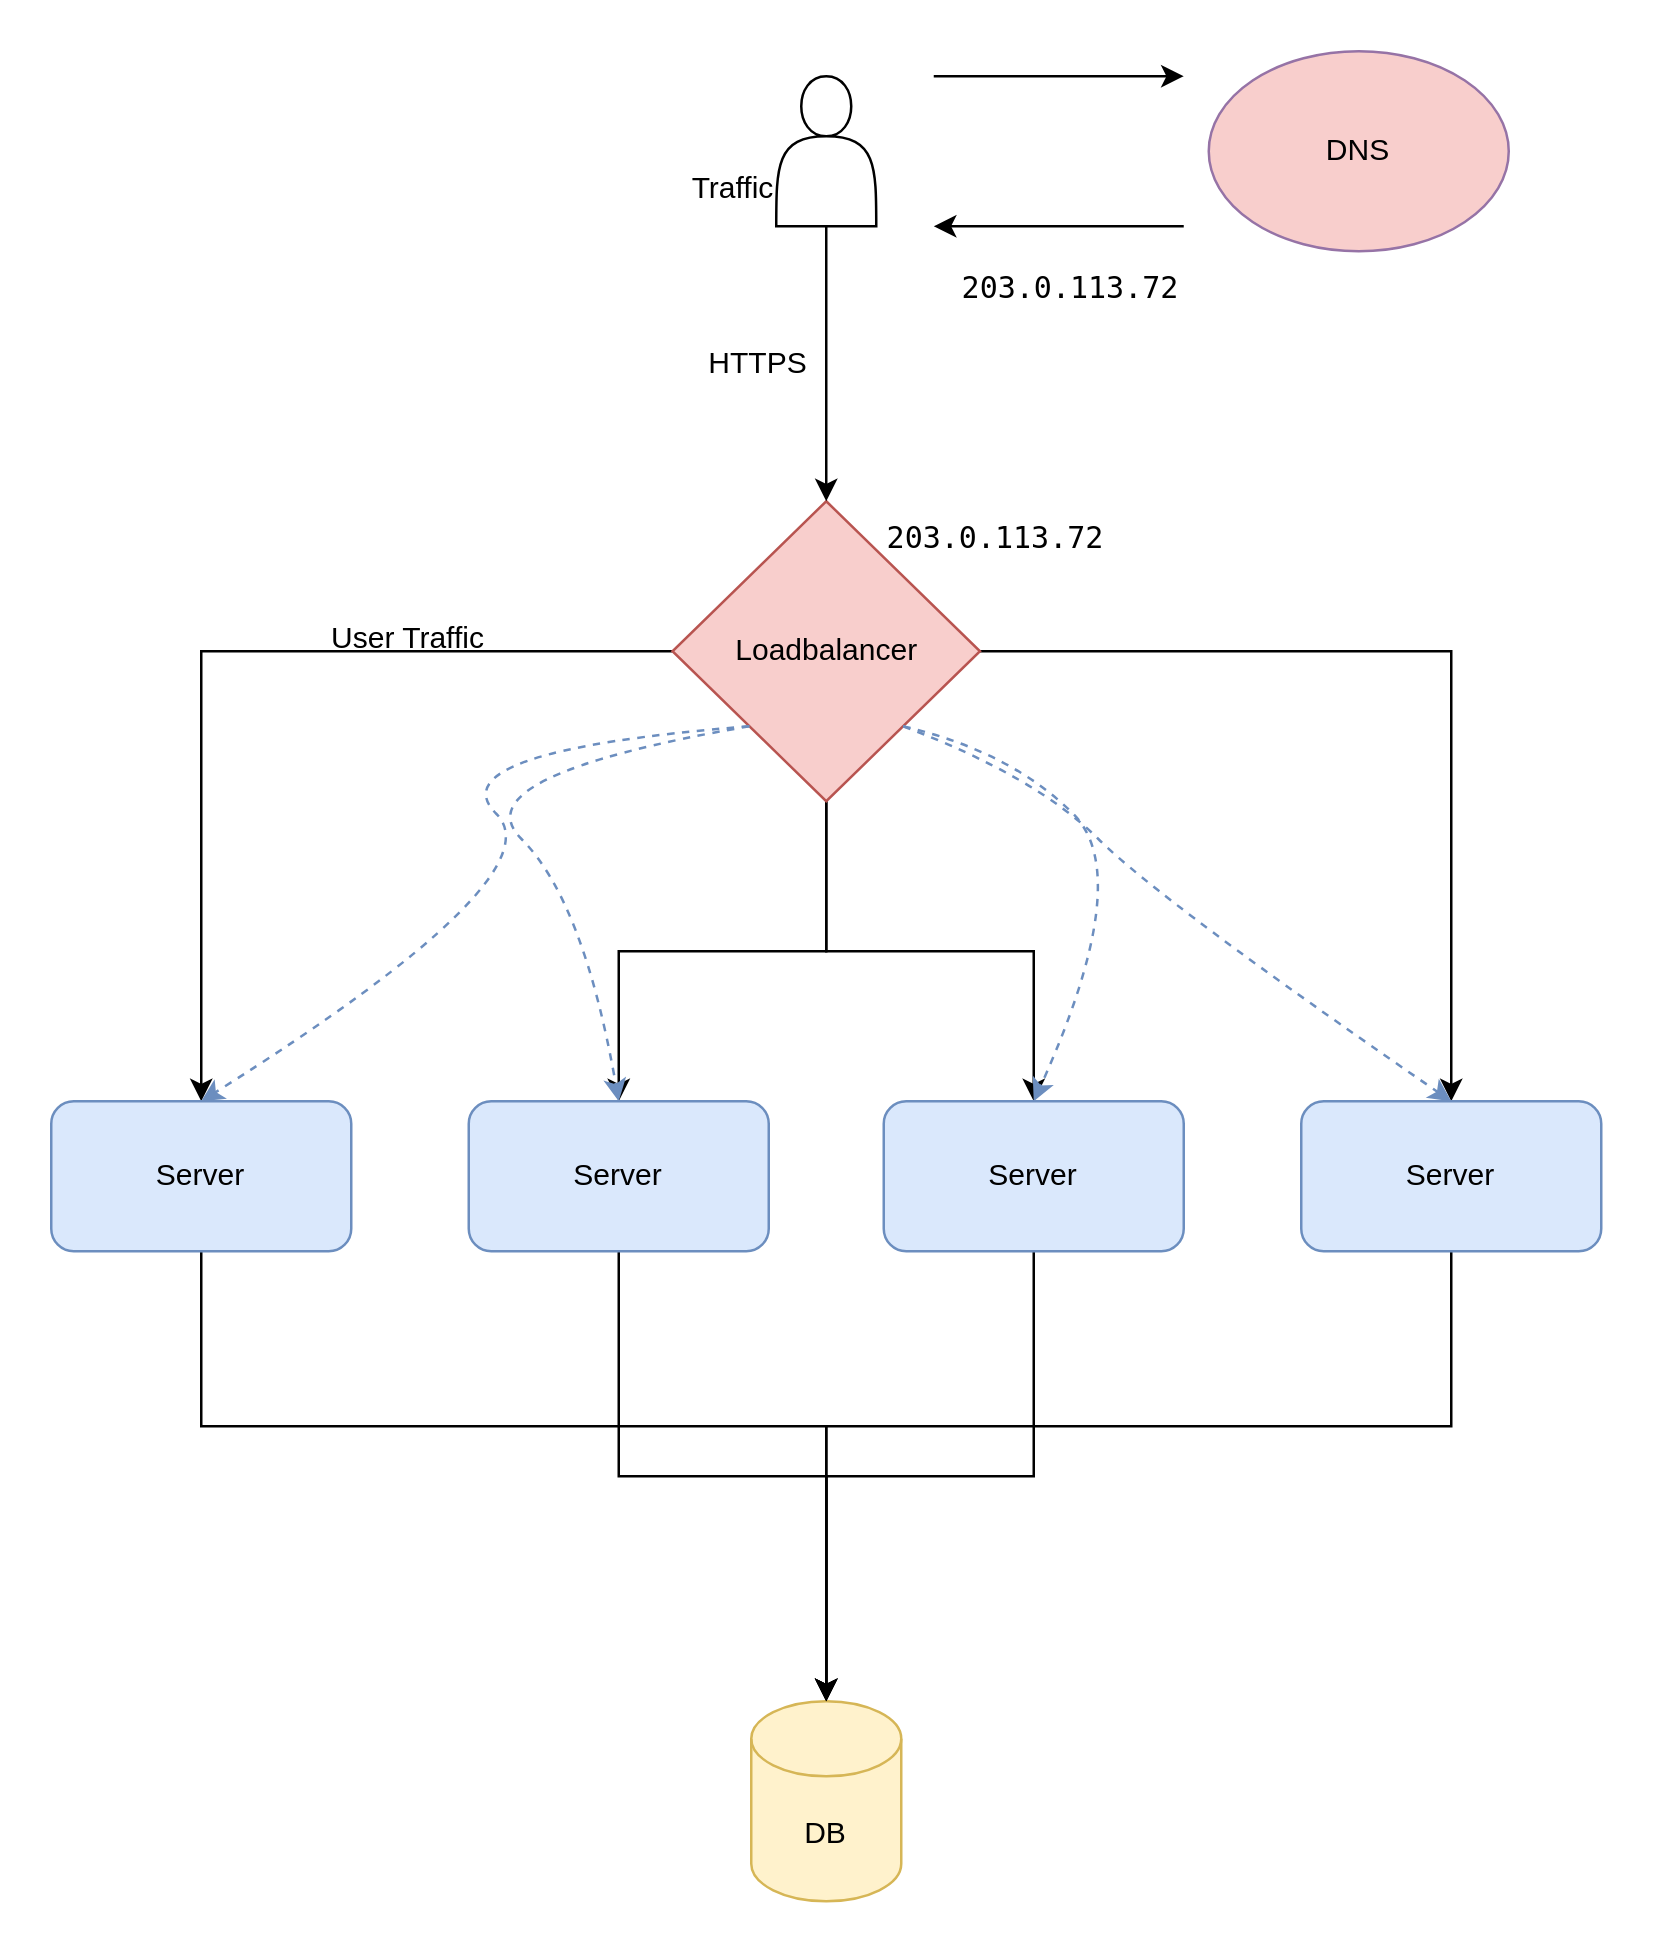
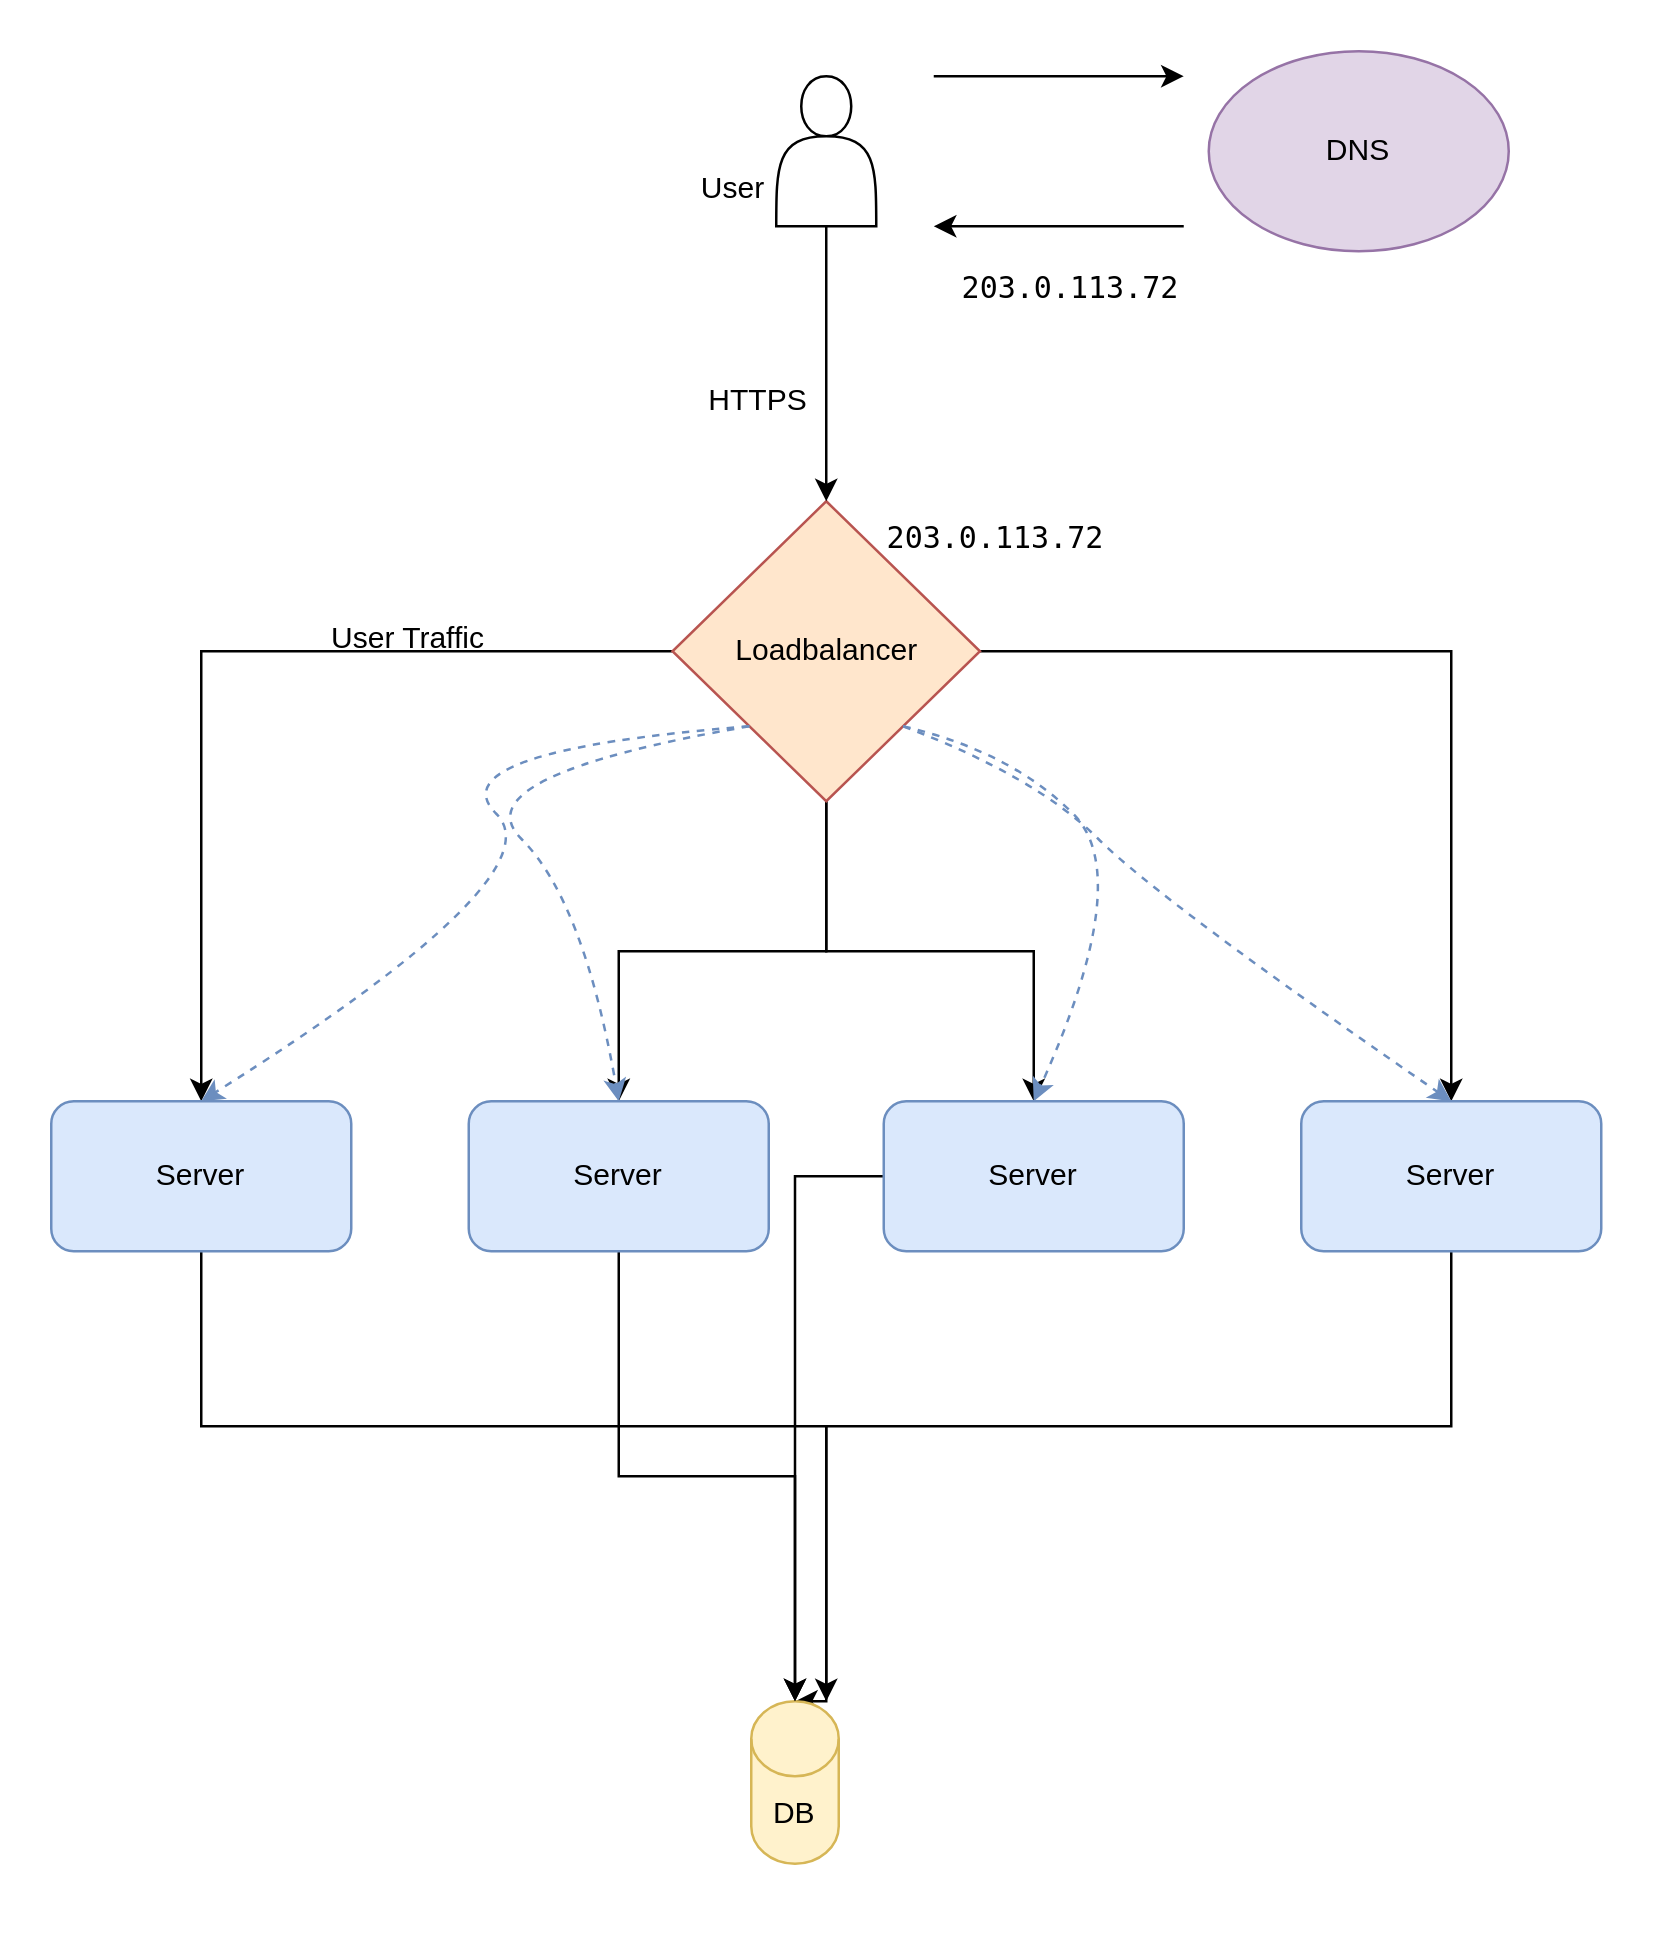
(1359, 151) -> (1359, 151)
(734, 189) -> (734, 189)
(759, 364) -> (759, 401)
(826, 651) -> (826, 651)
(826, 1801) -> (795, 1783)
